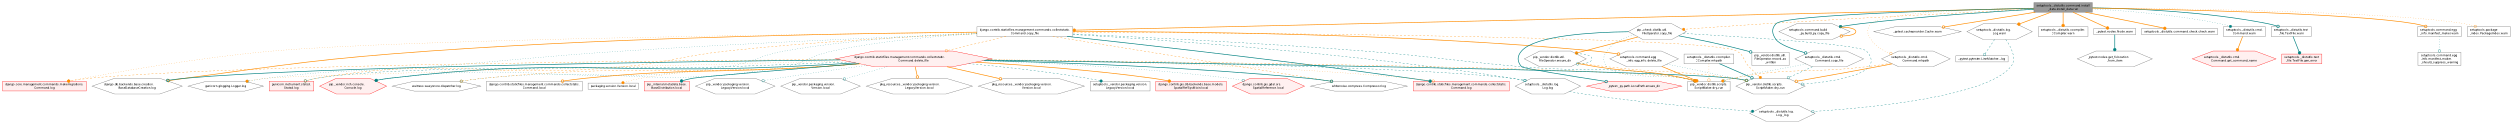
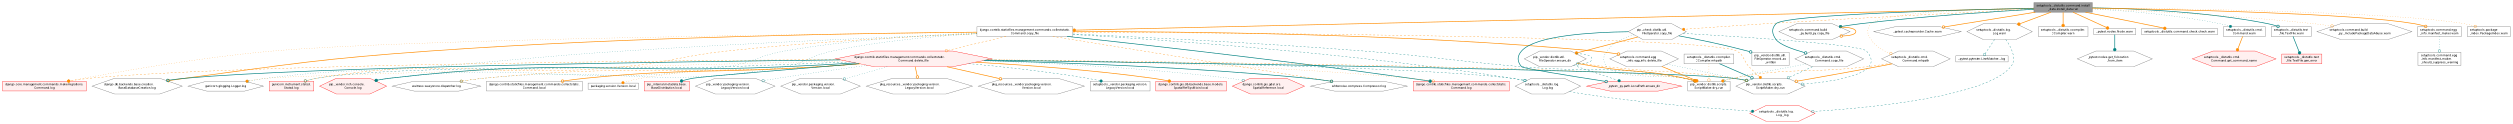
none -> (2364, 32)
none -> (1600, 74)
(1782, 113) -> (1782, 113)
